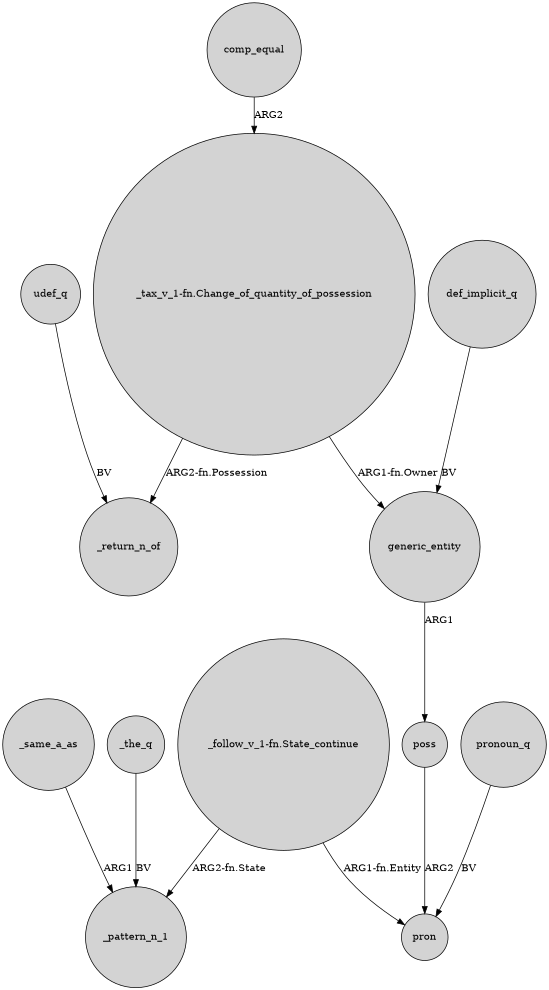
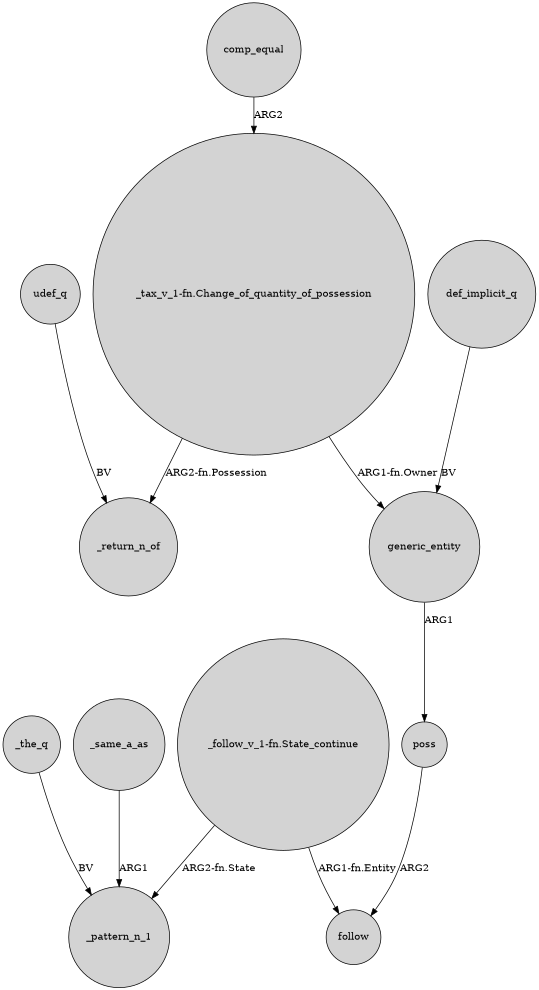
(504, 745) -> none
(425, 937) -> (354, 937)
